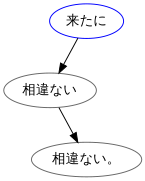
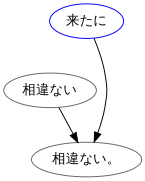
(71, 51) -> (107, 85)
